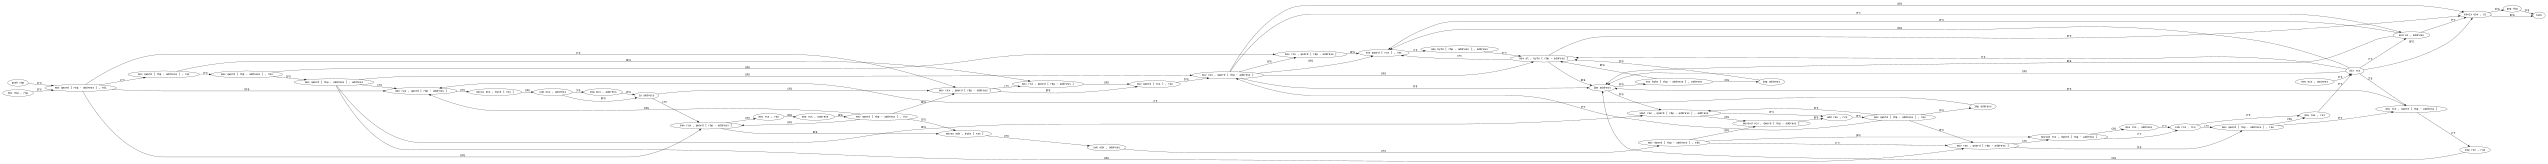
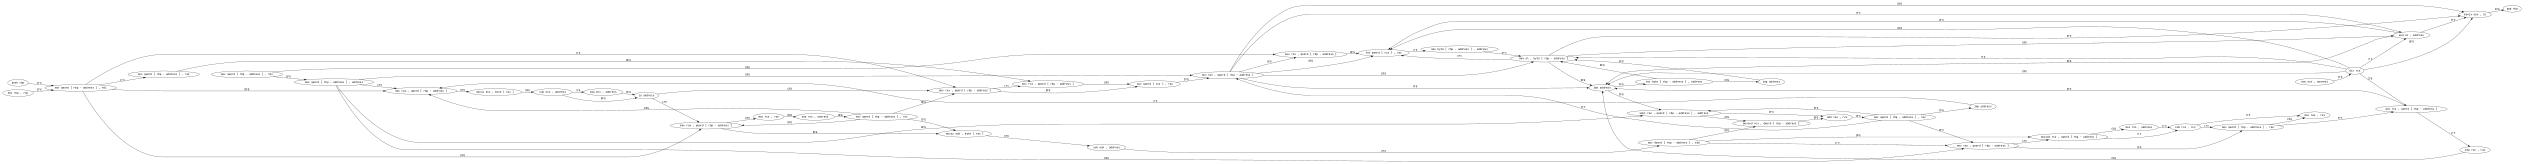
(2539, 15) -> none
none -> (1979, 45)
(204, 74) -> none
(2334, 94) -> none
